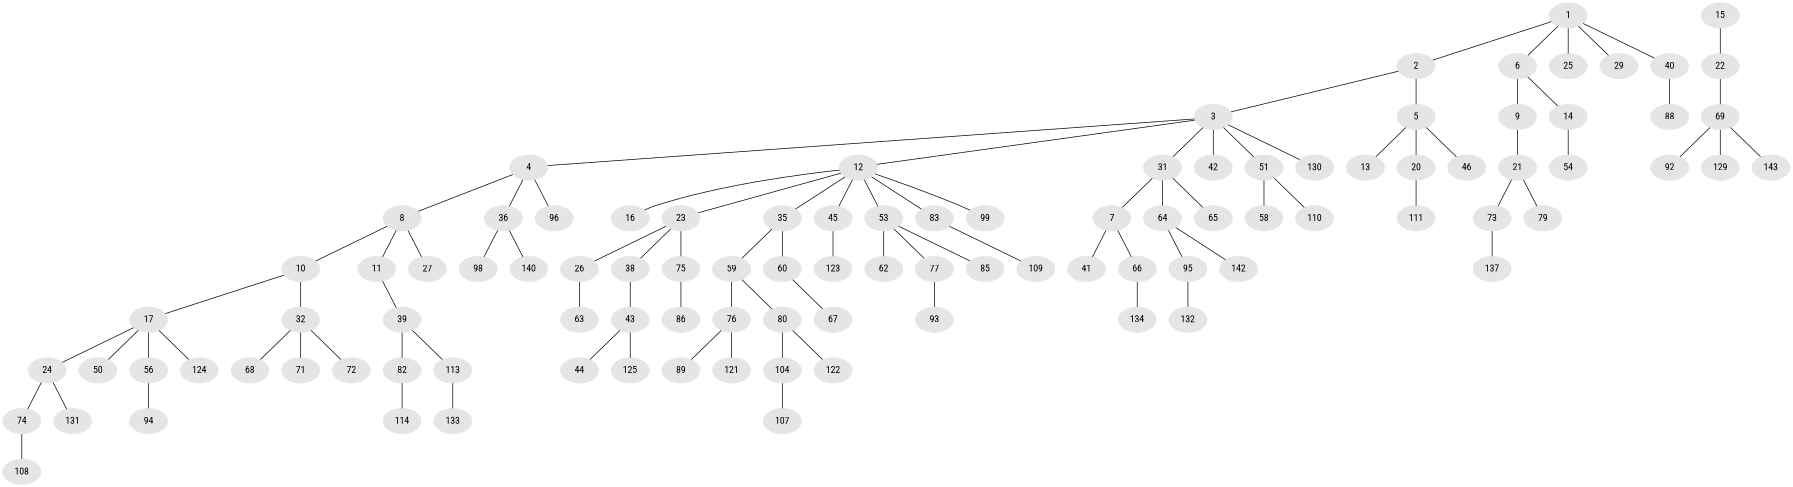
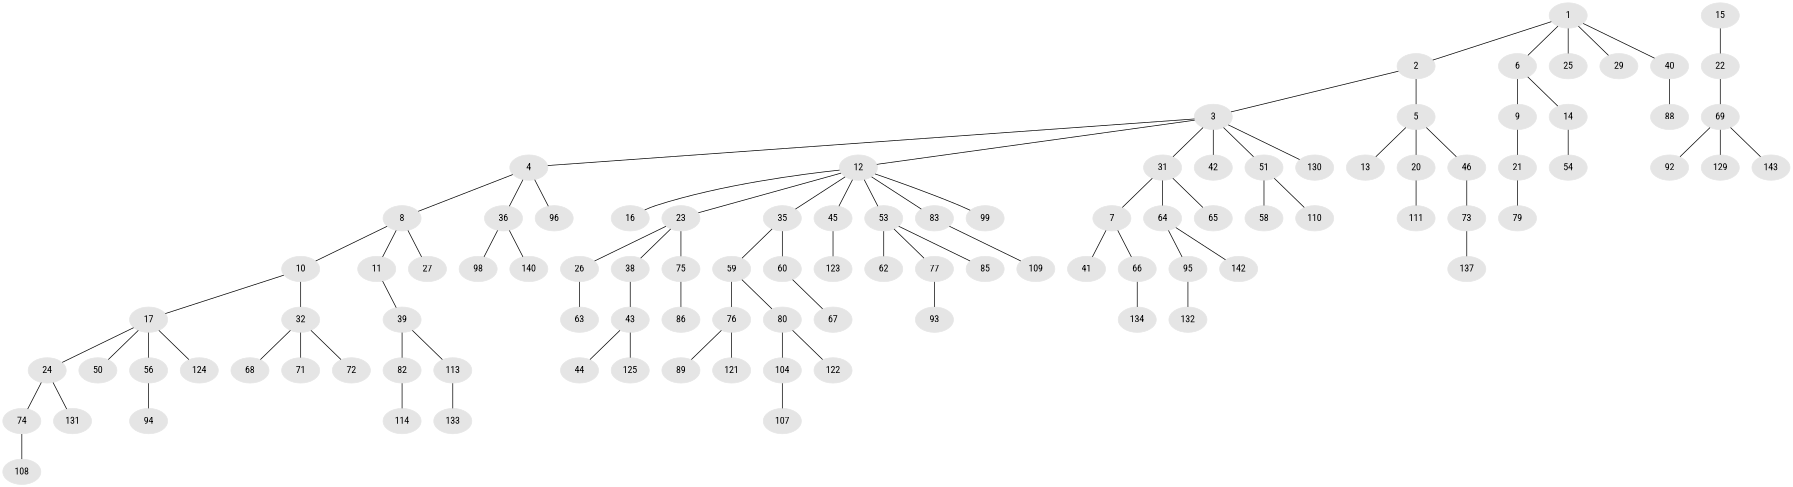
(1505, 193) -> (1467, 193)
